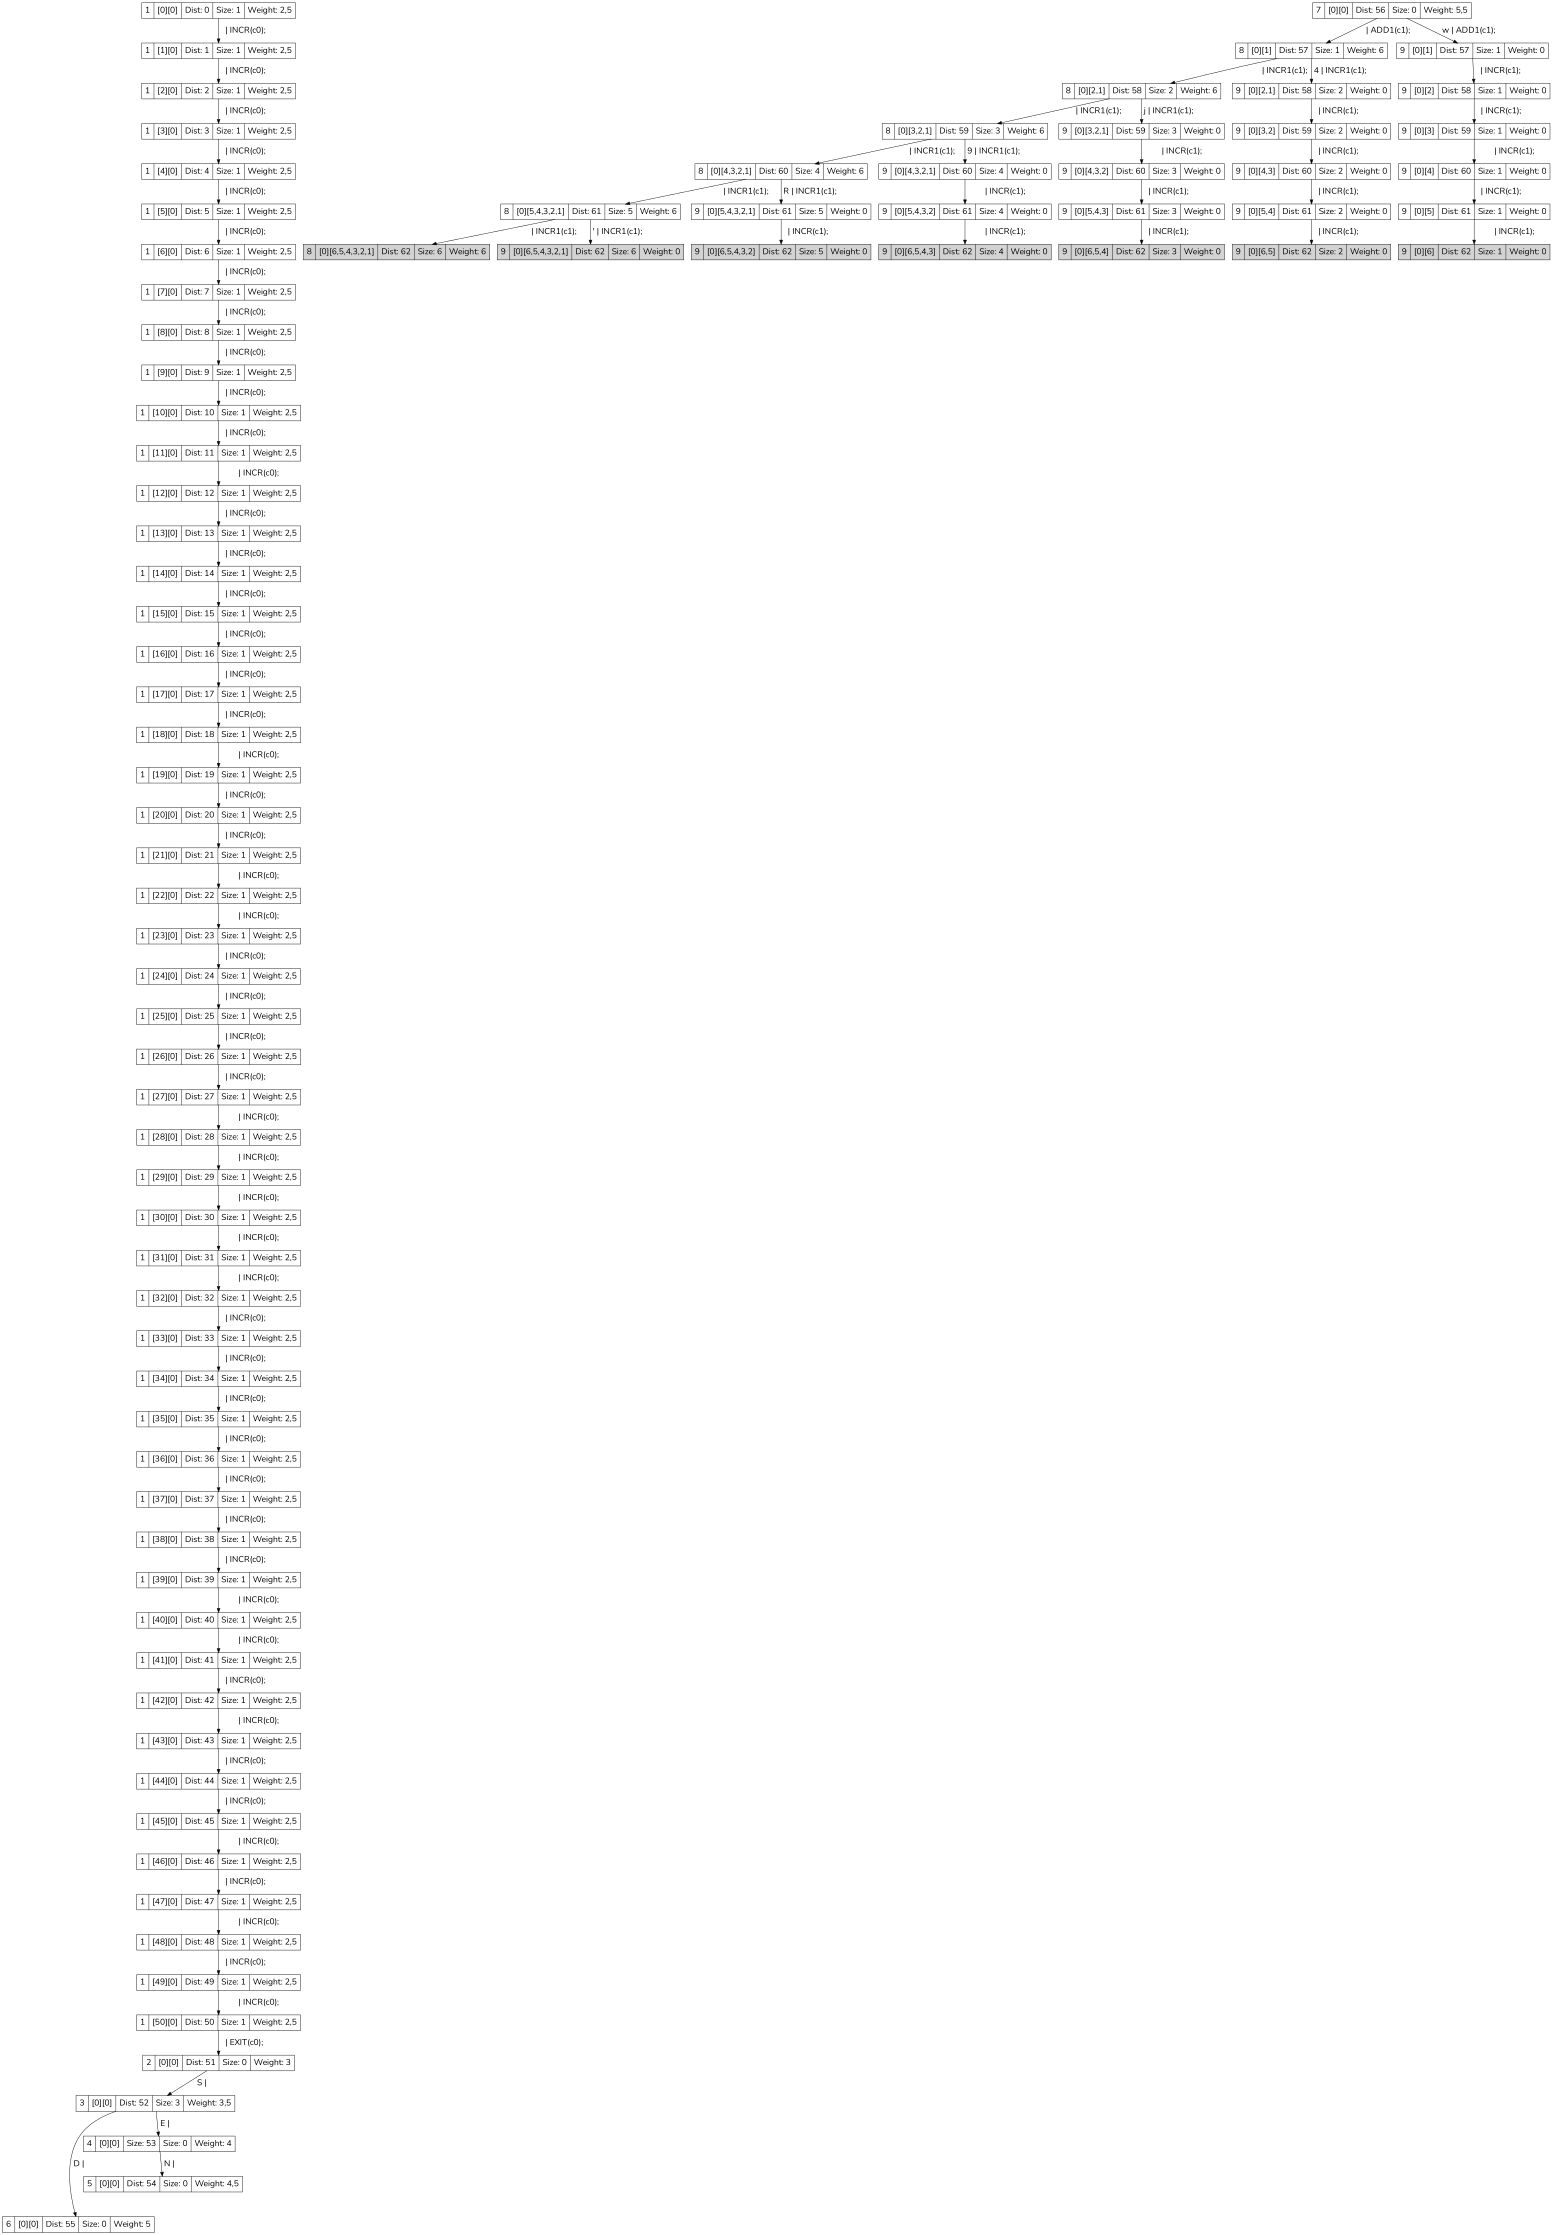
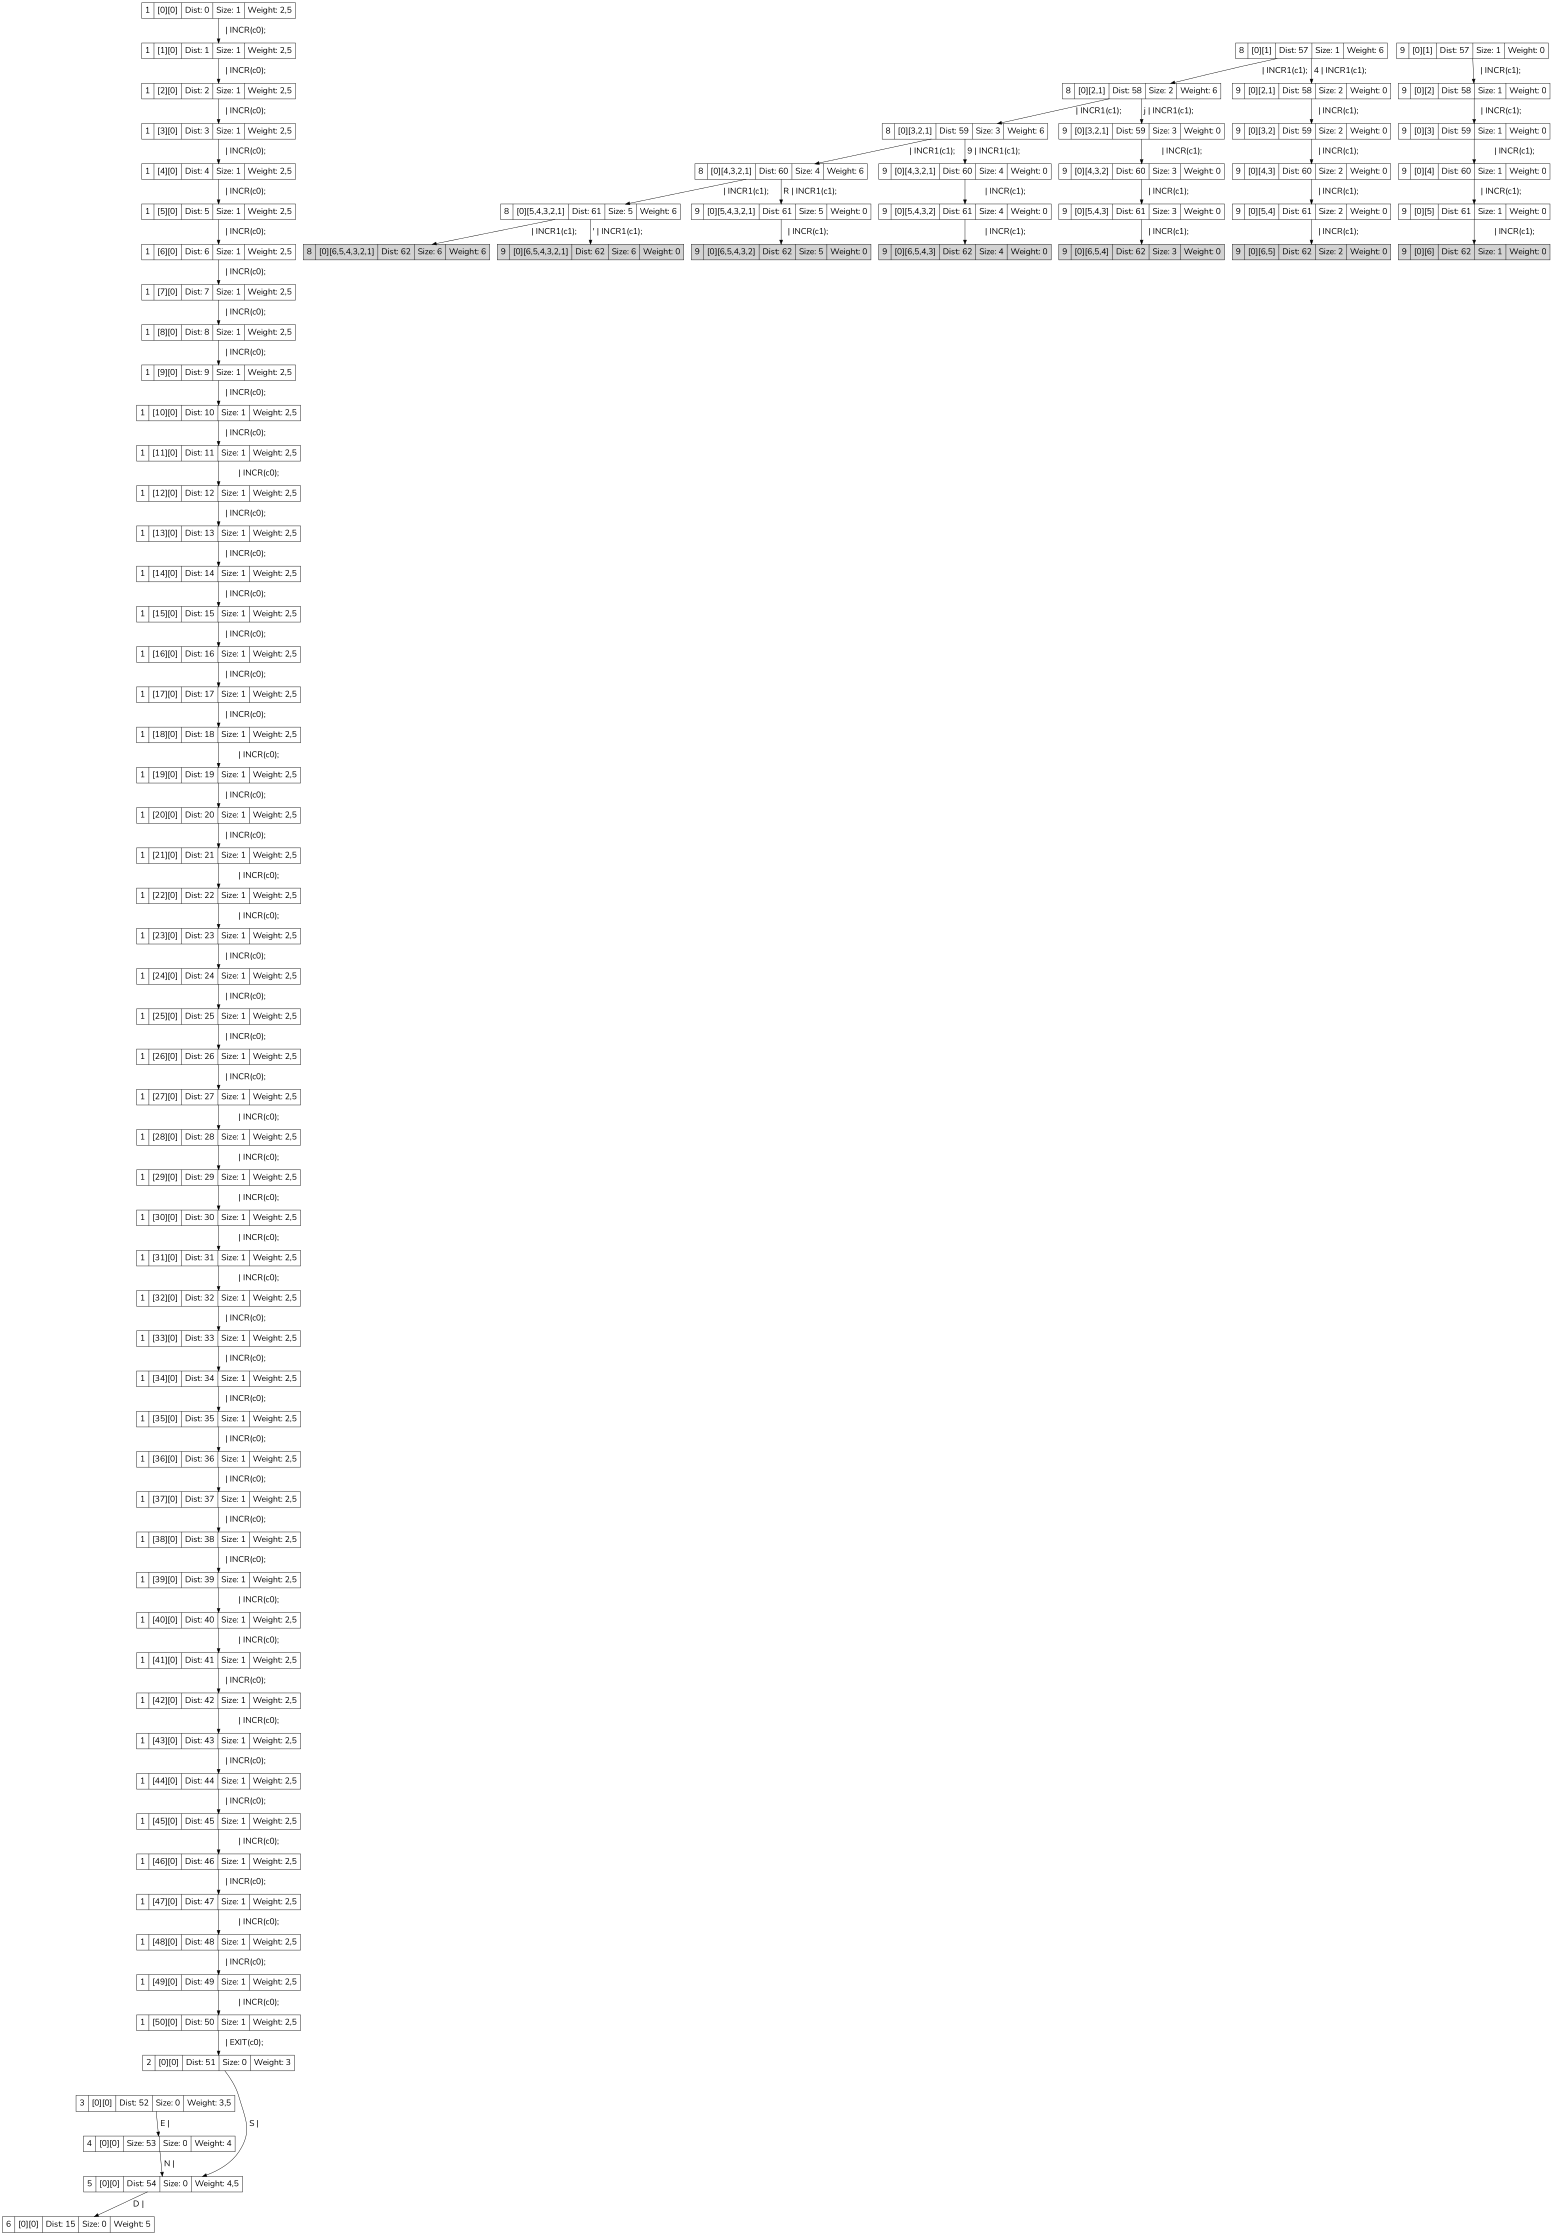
(1392, 11) -> none
(189, 2082) -> (247, 2130)
(168, 2103) -> (168, 2103)
(73, 2152) -> (123, 2203)
(61, 2224) -> (61, 2224)
